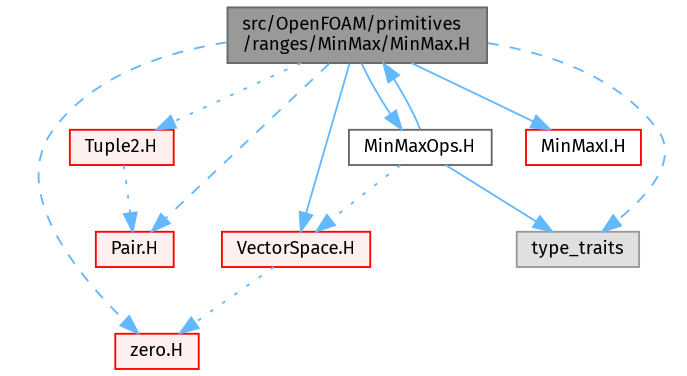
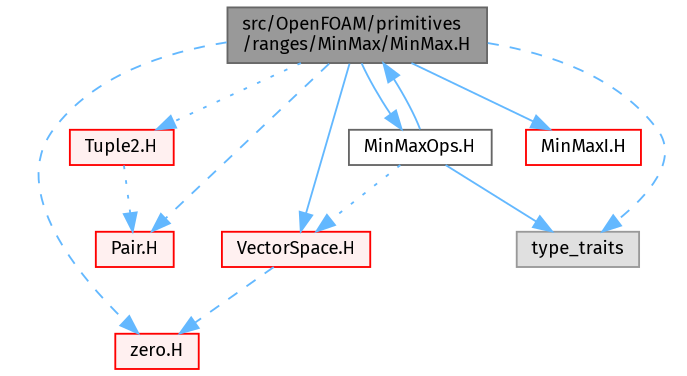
(234, 295) -> (234, 295)
